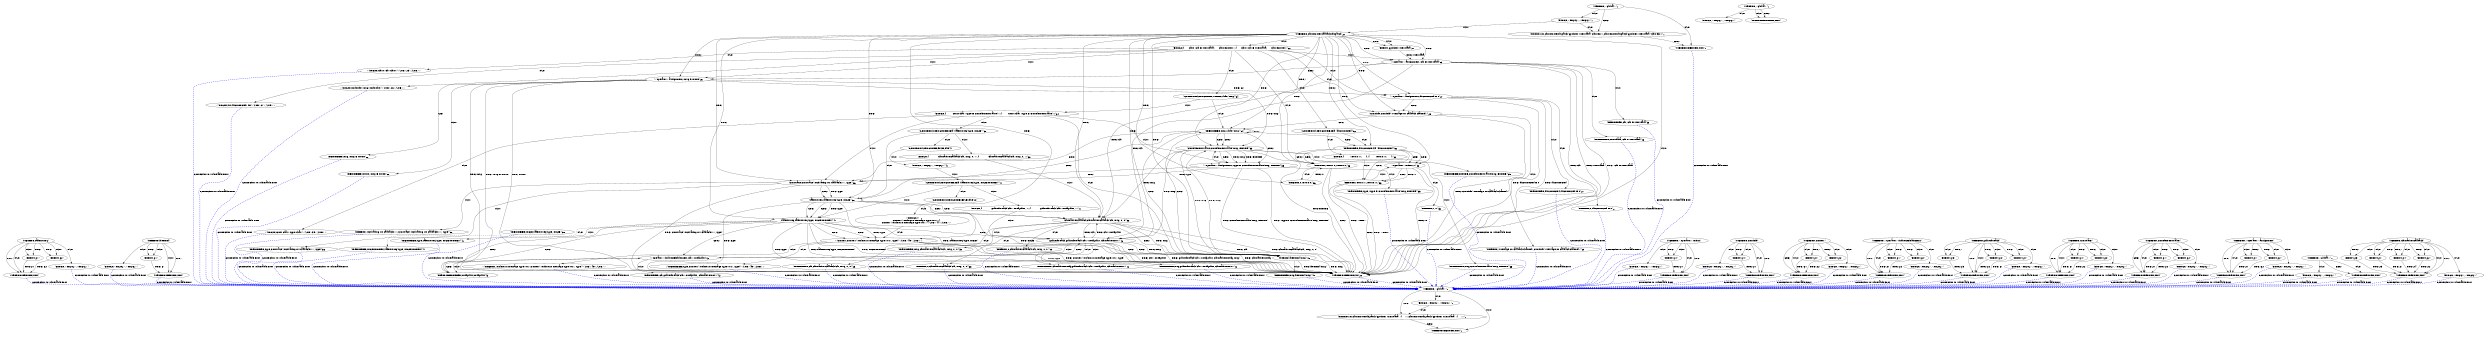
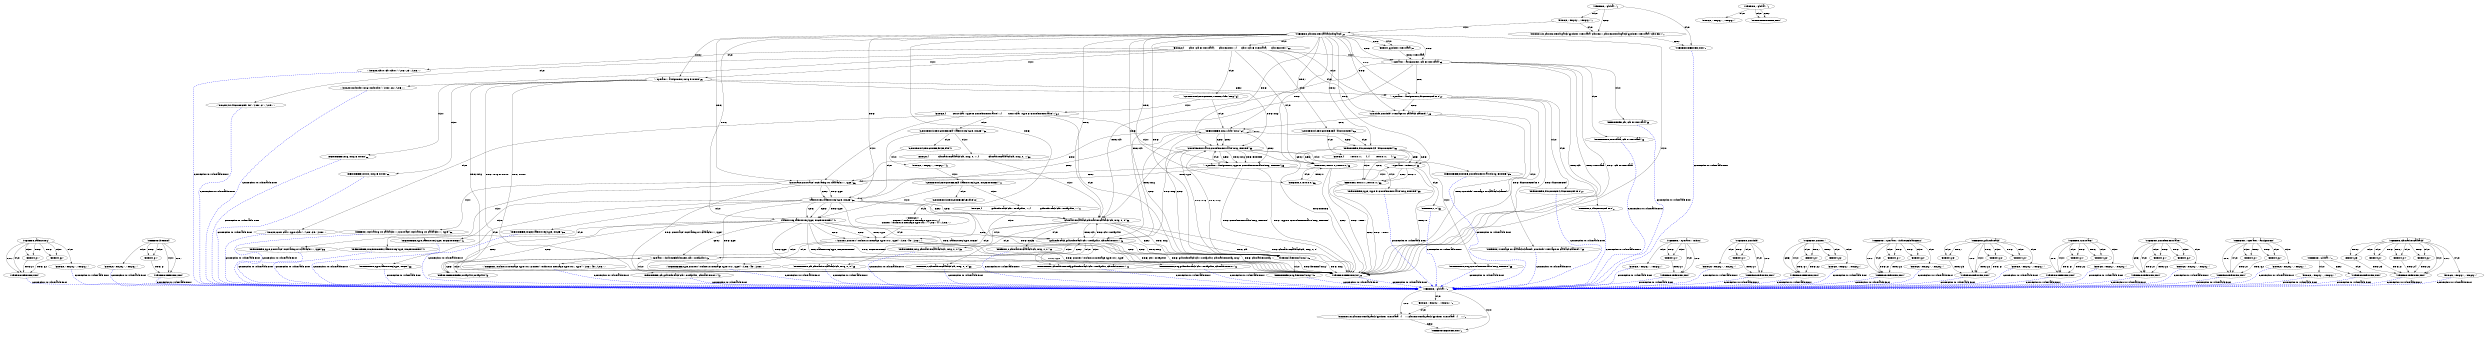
(1050, 77) -> (1417, 78)
(1239, 88) -> (1239, 88)
(441, 114) -> (441, 114)
none -> (677, 210)
(621, 227) -> (626, 201)
(576, 231) -> (576, 231)
none -> (385, 267)
